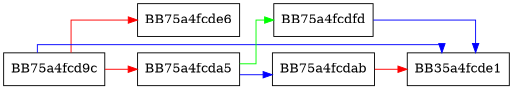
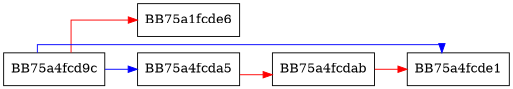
(189, 20) -> (189, 20)
(323, 20) -> none
(117, 69) -> (117, 69)
(458, 69) -> (458, 69)
(252, 75) -> (252, 75)
